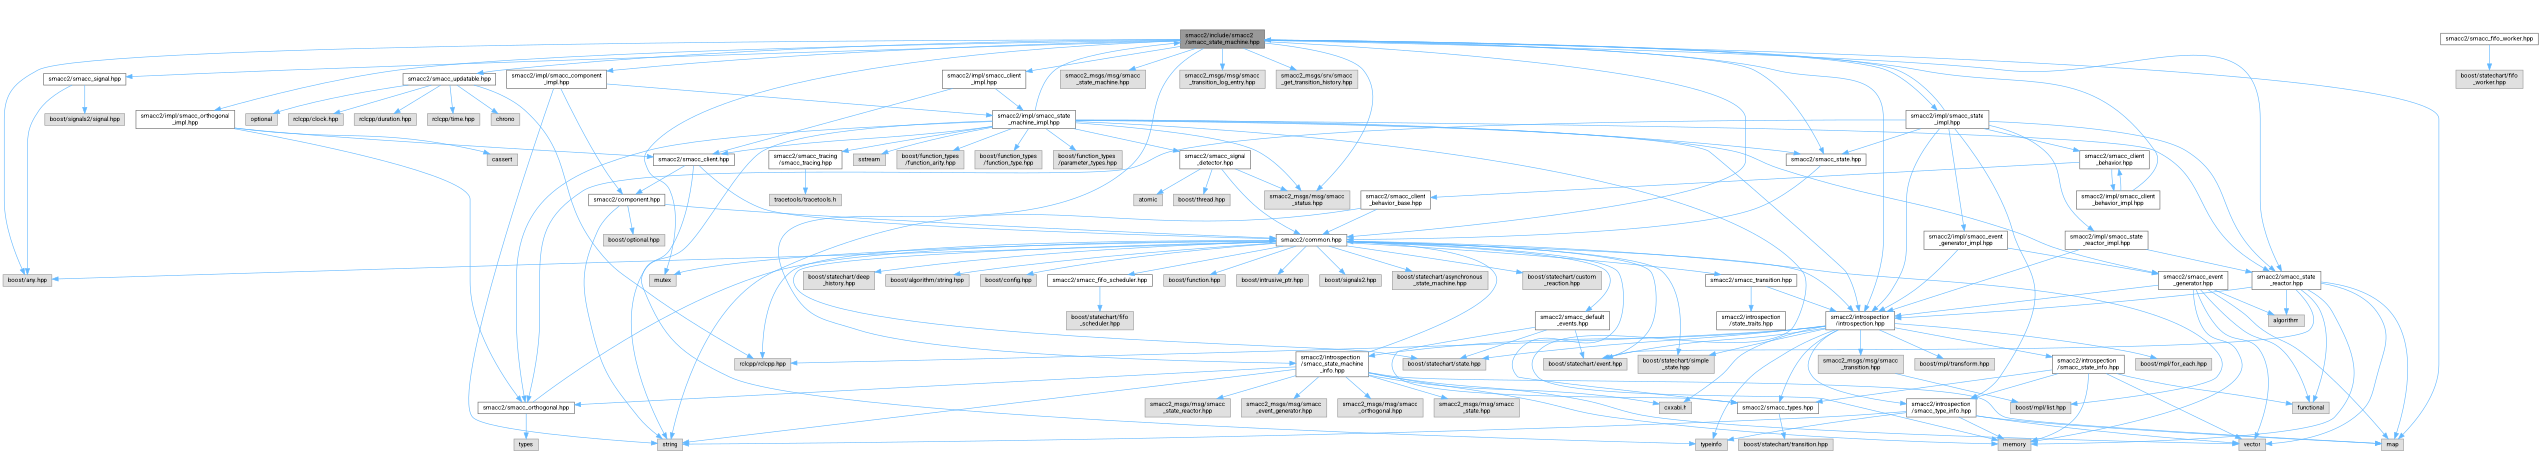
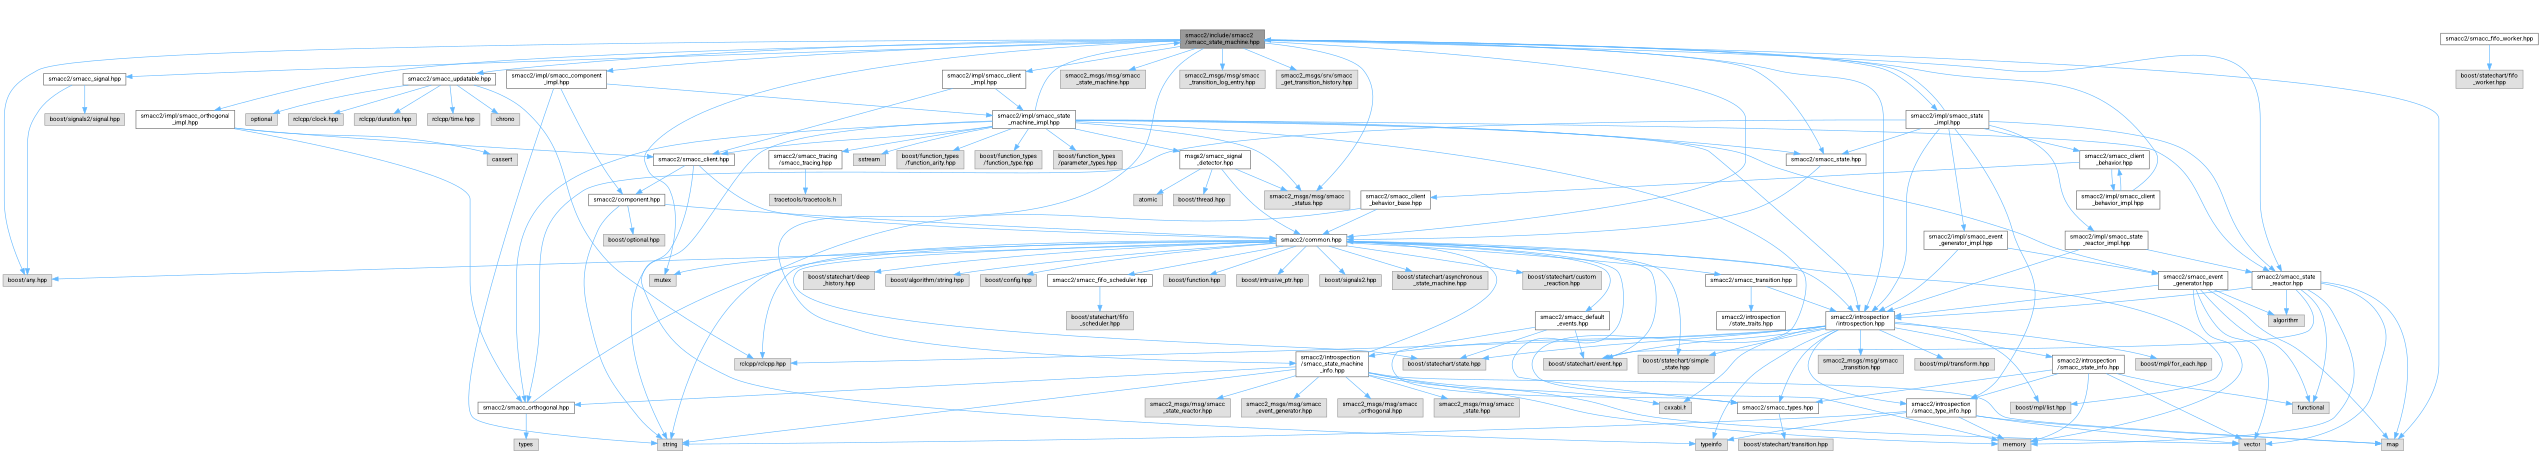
(1215, 160) -> (1215, 160)
(1954, 387) -> (1973, 338)
